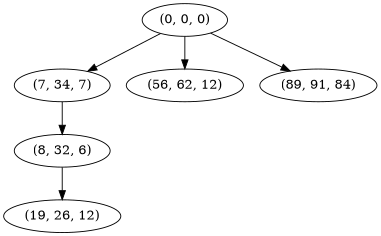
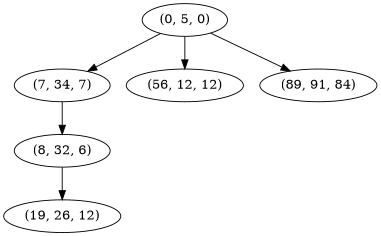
(185, 20) -> (185, 20)
(185, 85) -> (185, 85)
